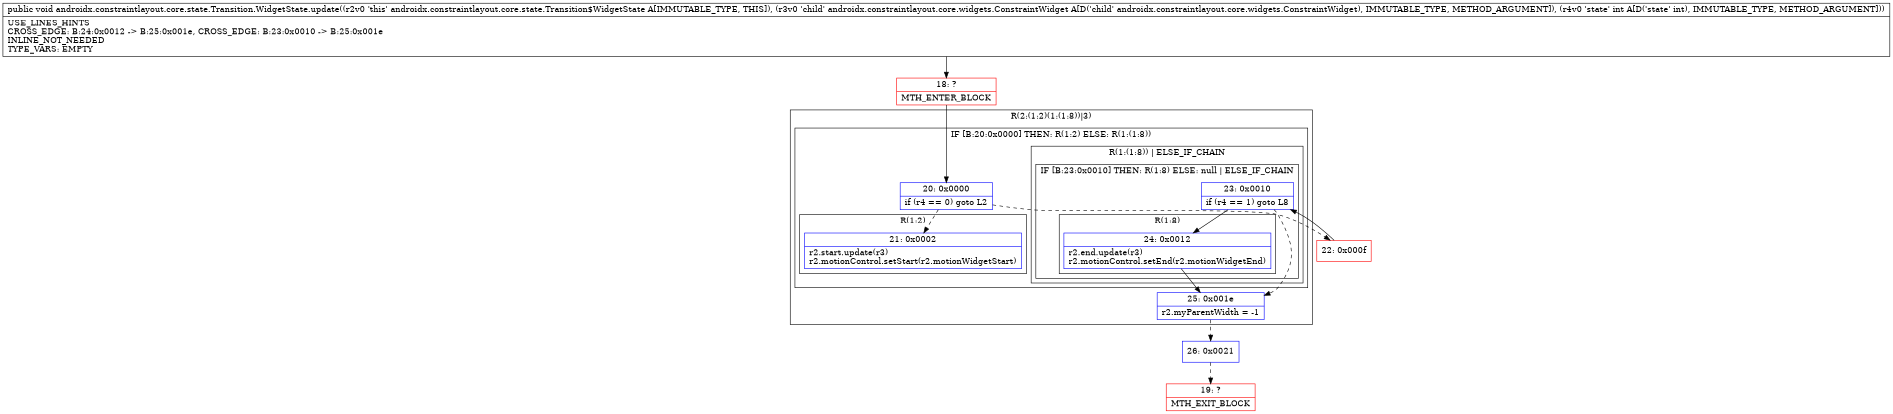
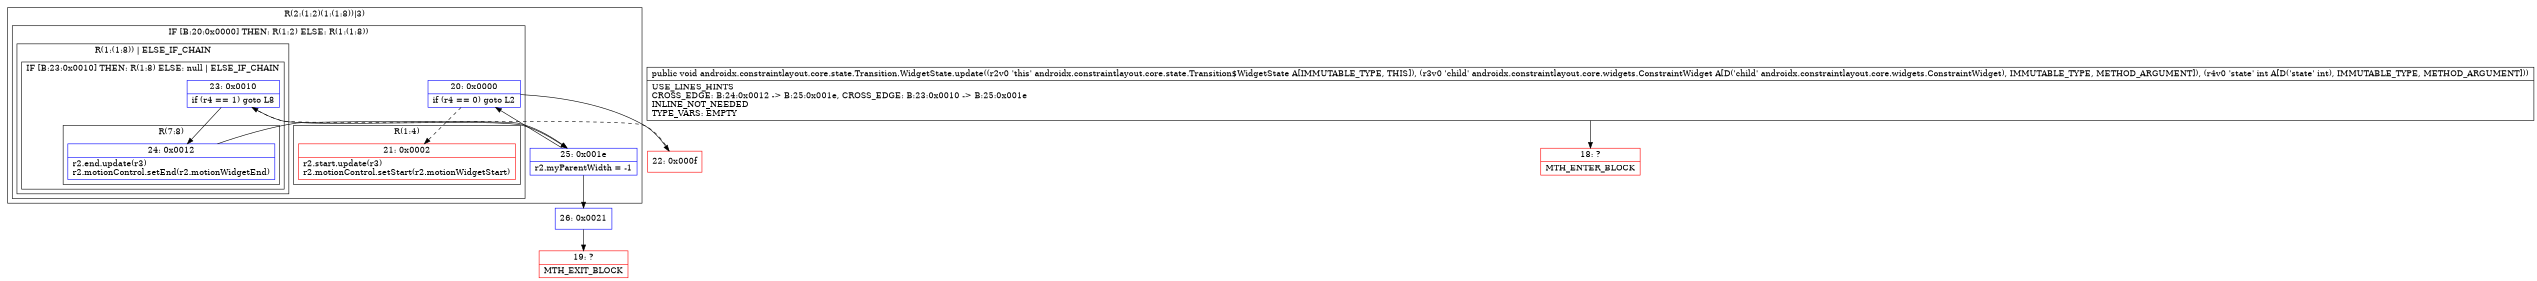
(946, 141) -> (532, 129)
(1161, 211) -> (599, 107)
(913, 221) -> (407, 132)
(1167, 221) -> (171, 132)
(1316, 225) -> (532, 122)
(913, 251) -> (407, 162)
(1291, 253) -> (408, 123)
(1211, 328) -> (584, 189)
(1211, 370) -> (584, 237)
